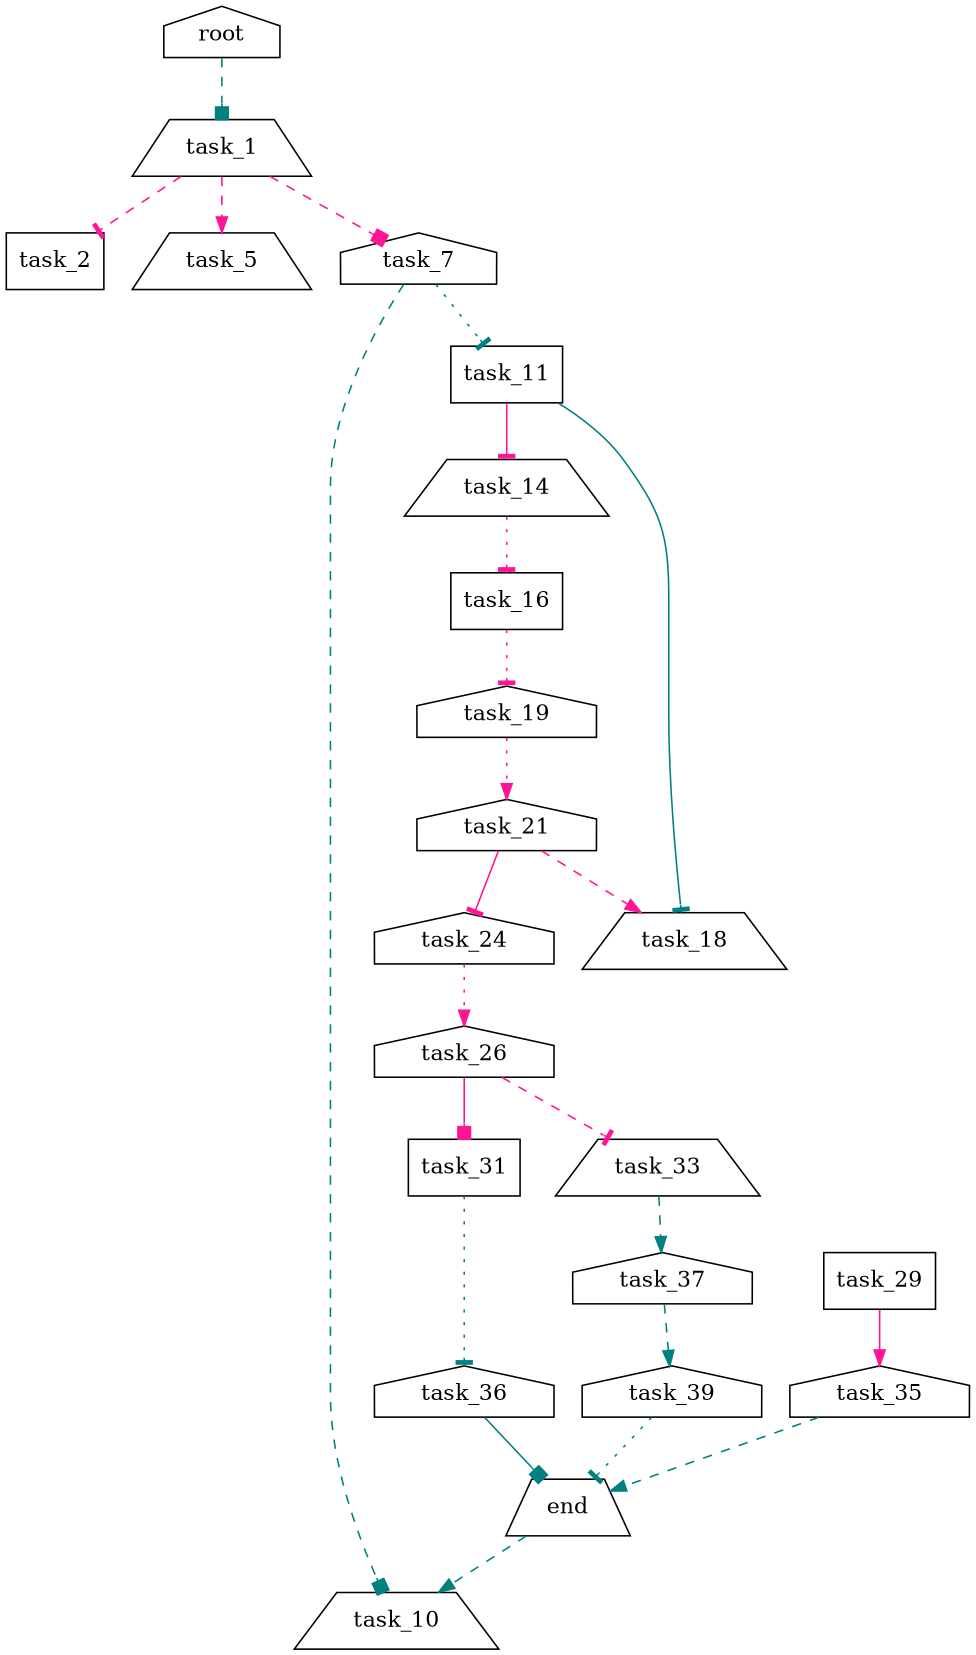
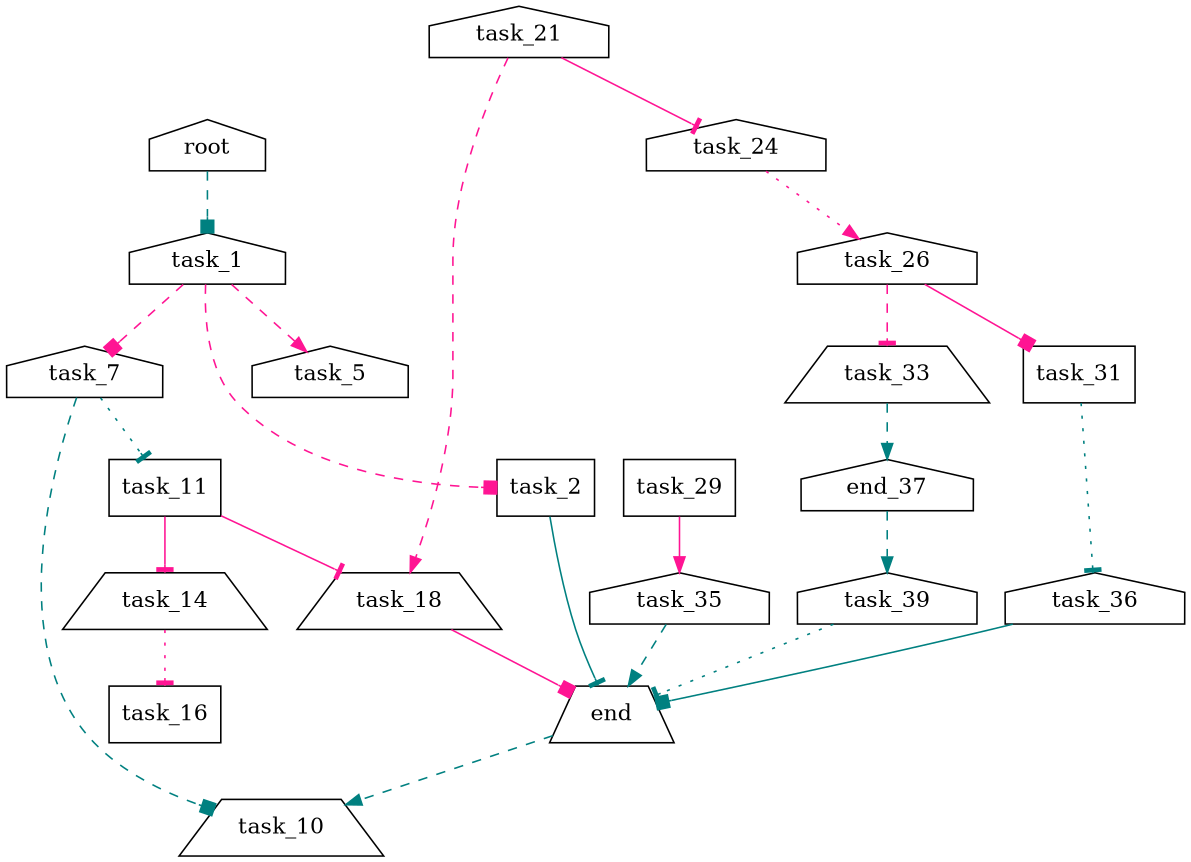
(222, 148) -> (207, 261)
(142, 202) -> (292, 444)
(222, 261) -> (330, 375)
none -> (567, 599)
(669, 633) -> (278, 542)
none -> (505, 657)
(507, 714) -> none
(662, 1281) -> (887, 488)
